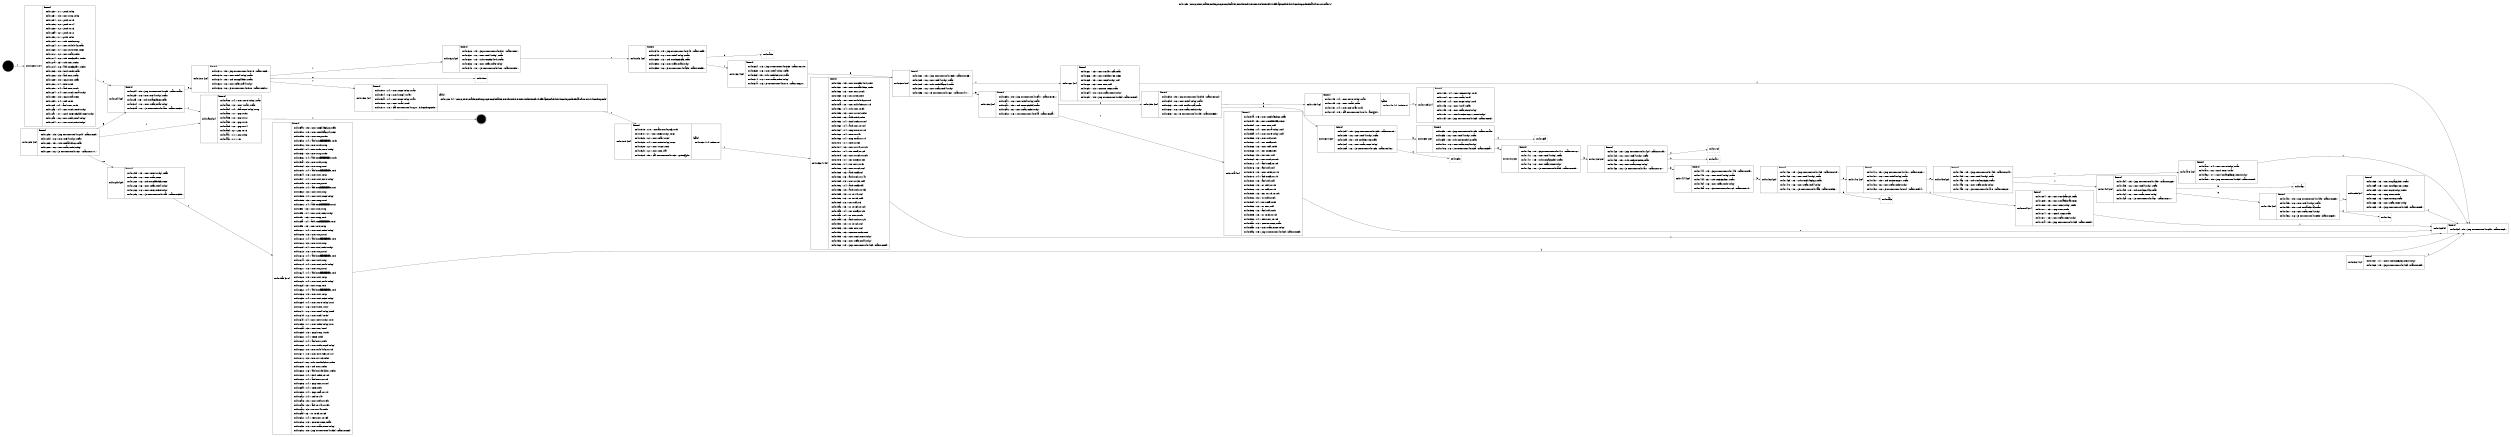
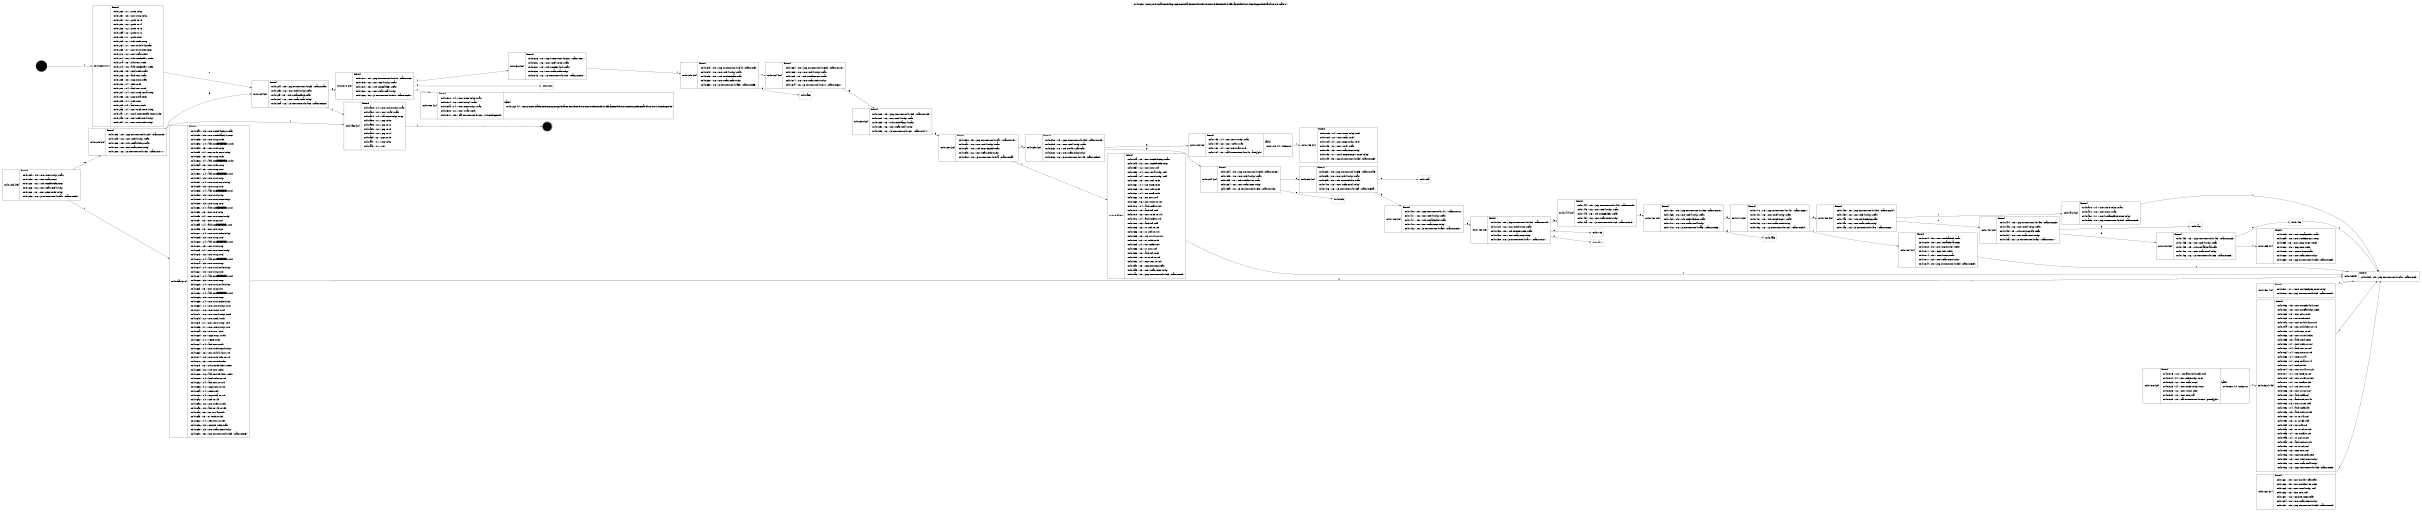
(1016, 83) -> none
(619, 117) -> none
(100, 161) -> (86, 163)
(2441, 216) -> (2347, 234)
